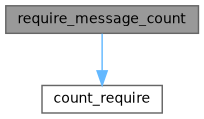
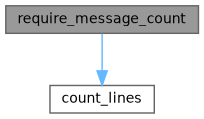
(102, 99) -> (102, 99)
